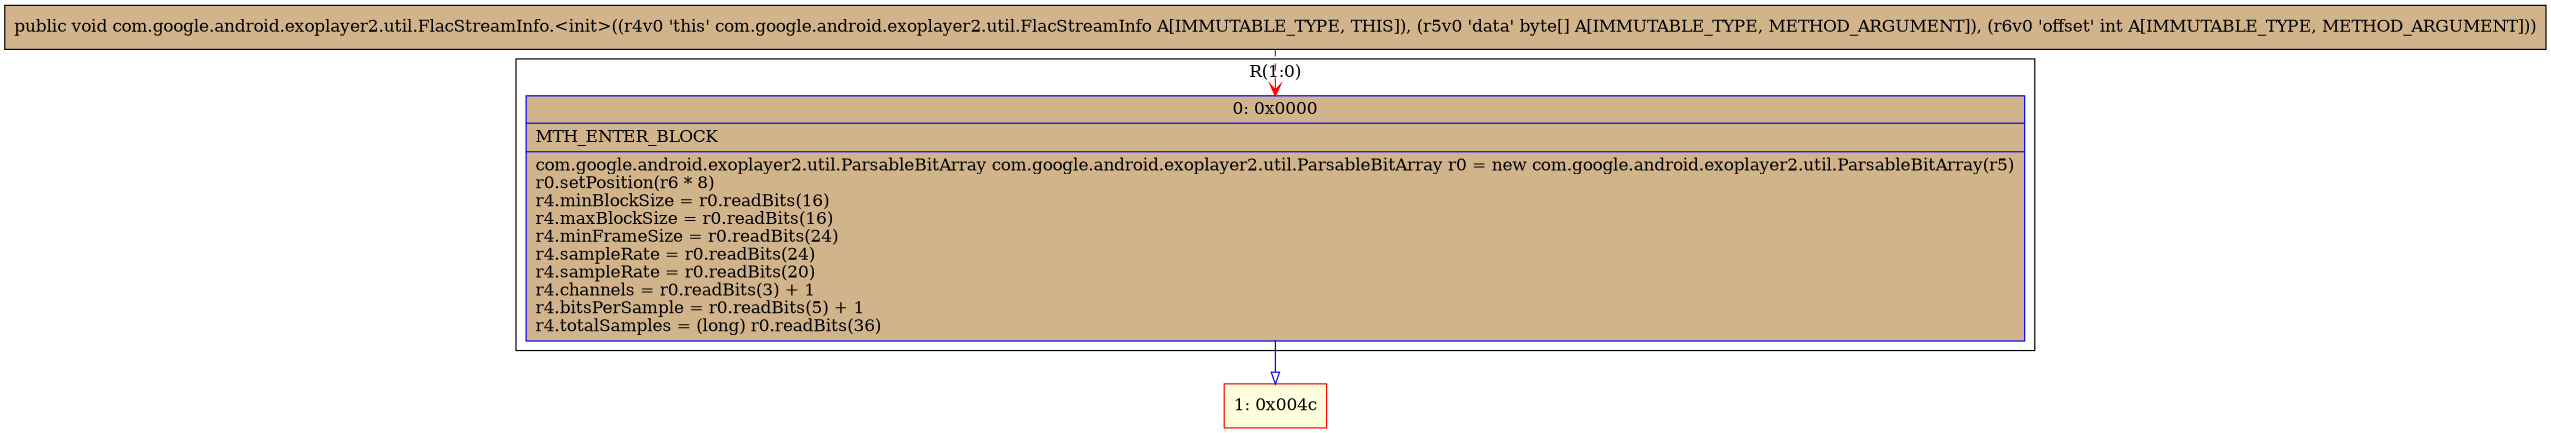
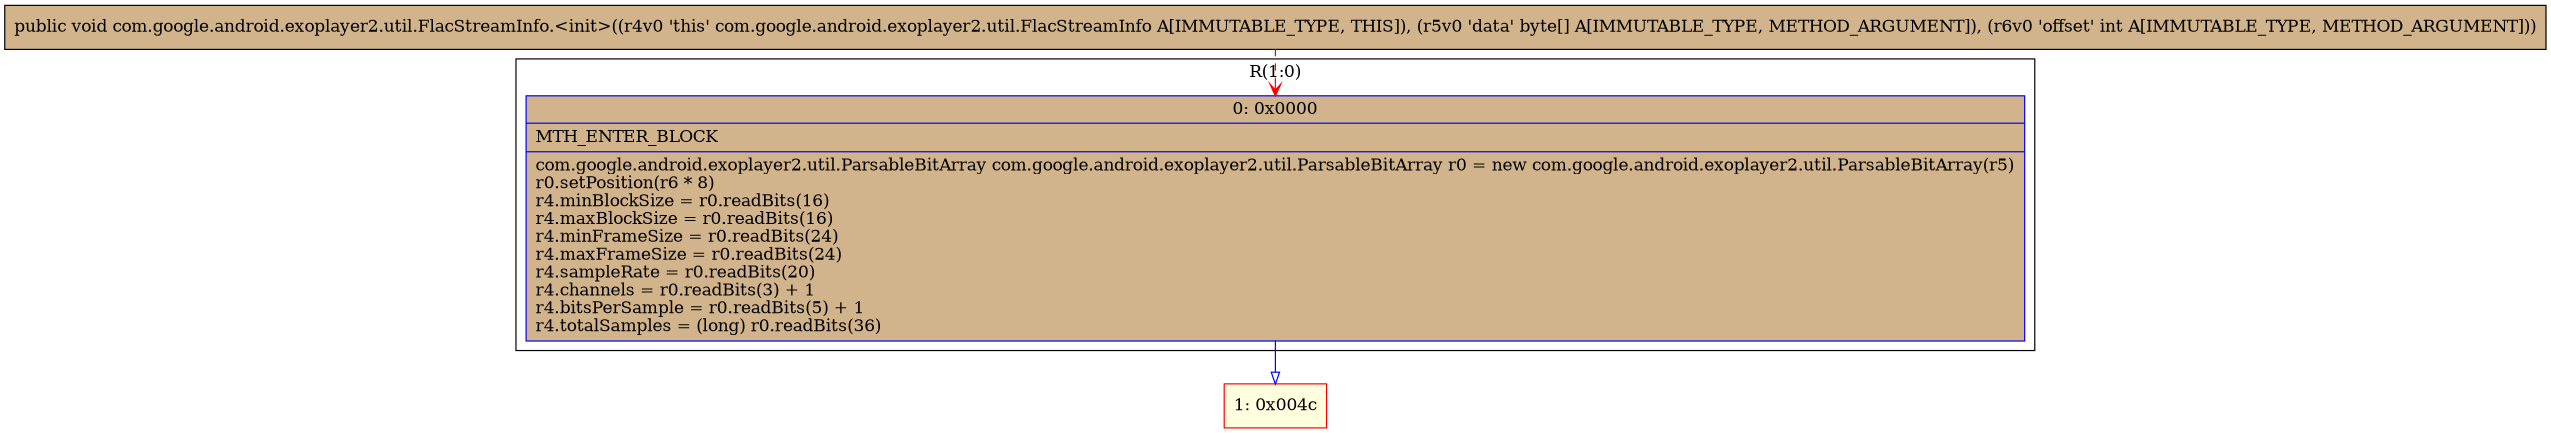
(675, 255) -> (689, 255)
